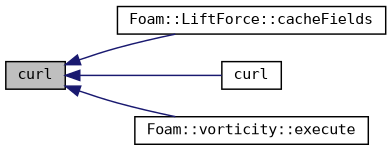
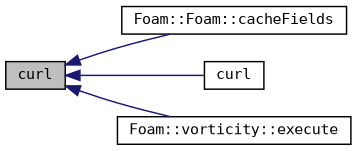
(252, 20) -> (234, 20)
